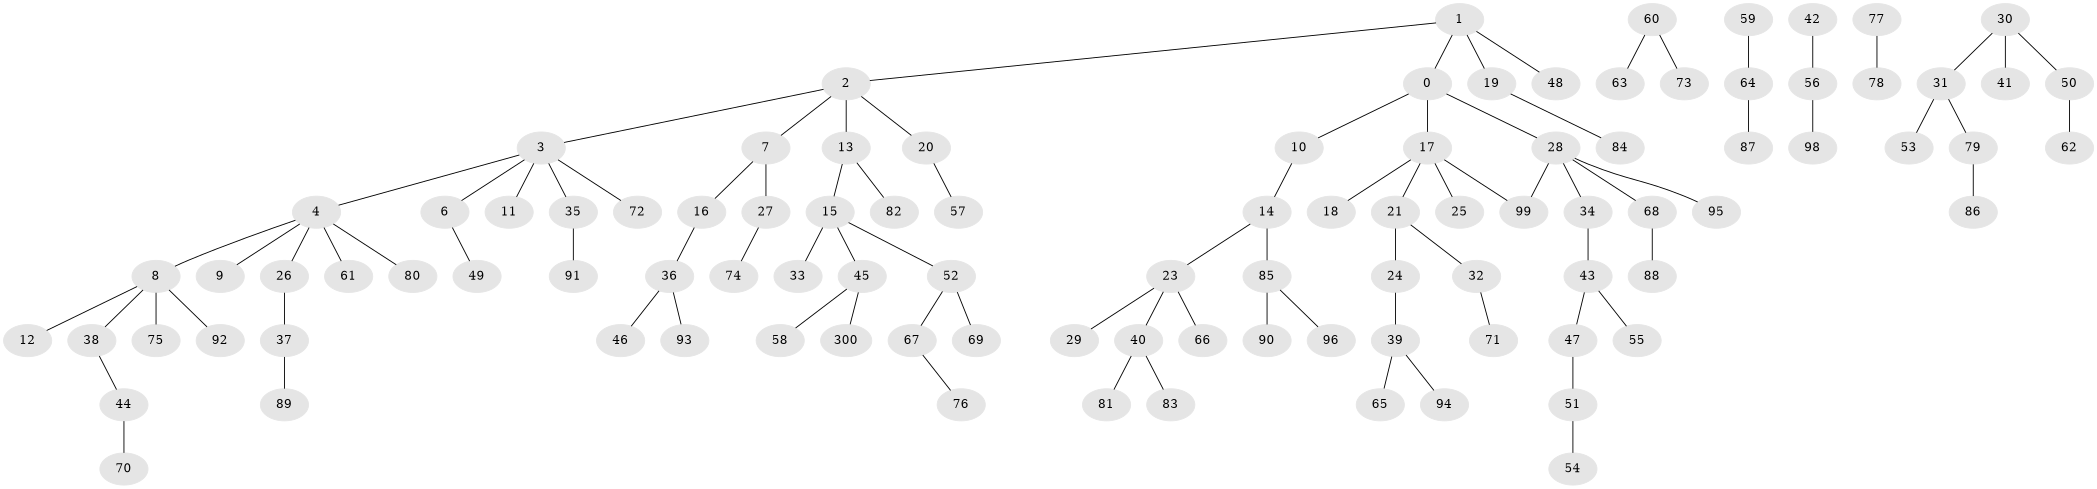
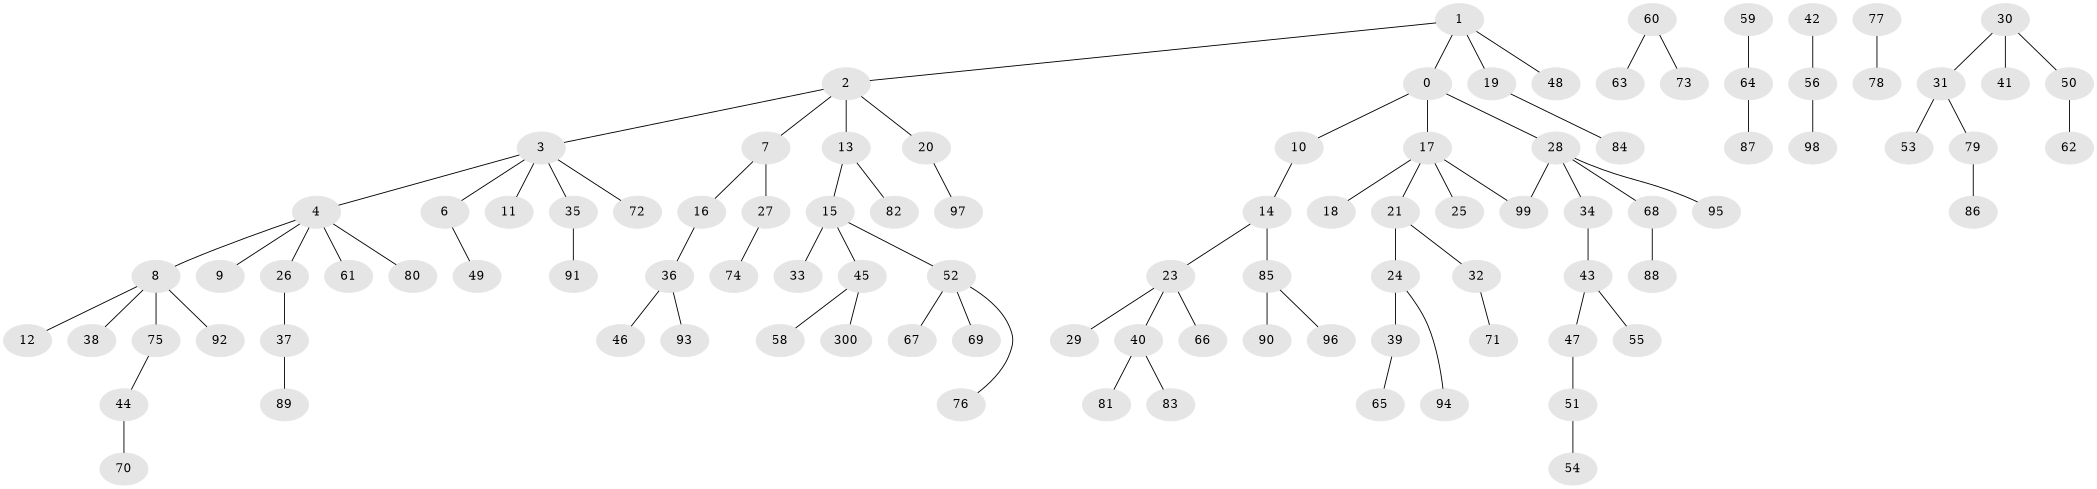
(959, 212) -> (959, 212)
(108, 373) -> (140, 373)
(937, 373) -> (1013, 337)
(1420, 373) -> (1432, 337)
